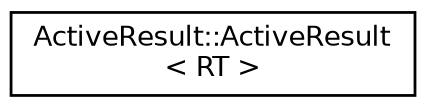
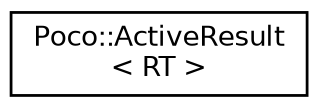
(213, 54) -> (159, 54)
